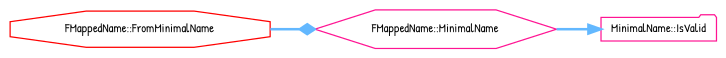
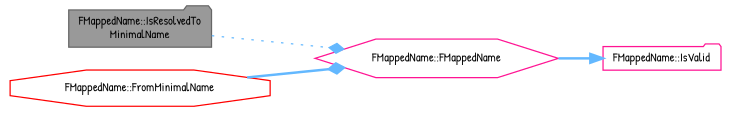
none -> (140, 29)
(436, 29) -> (437, 58)
(659, 29) -> (662, 58)
